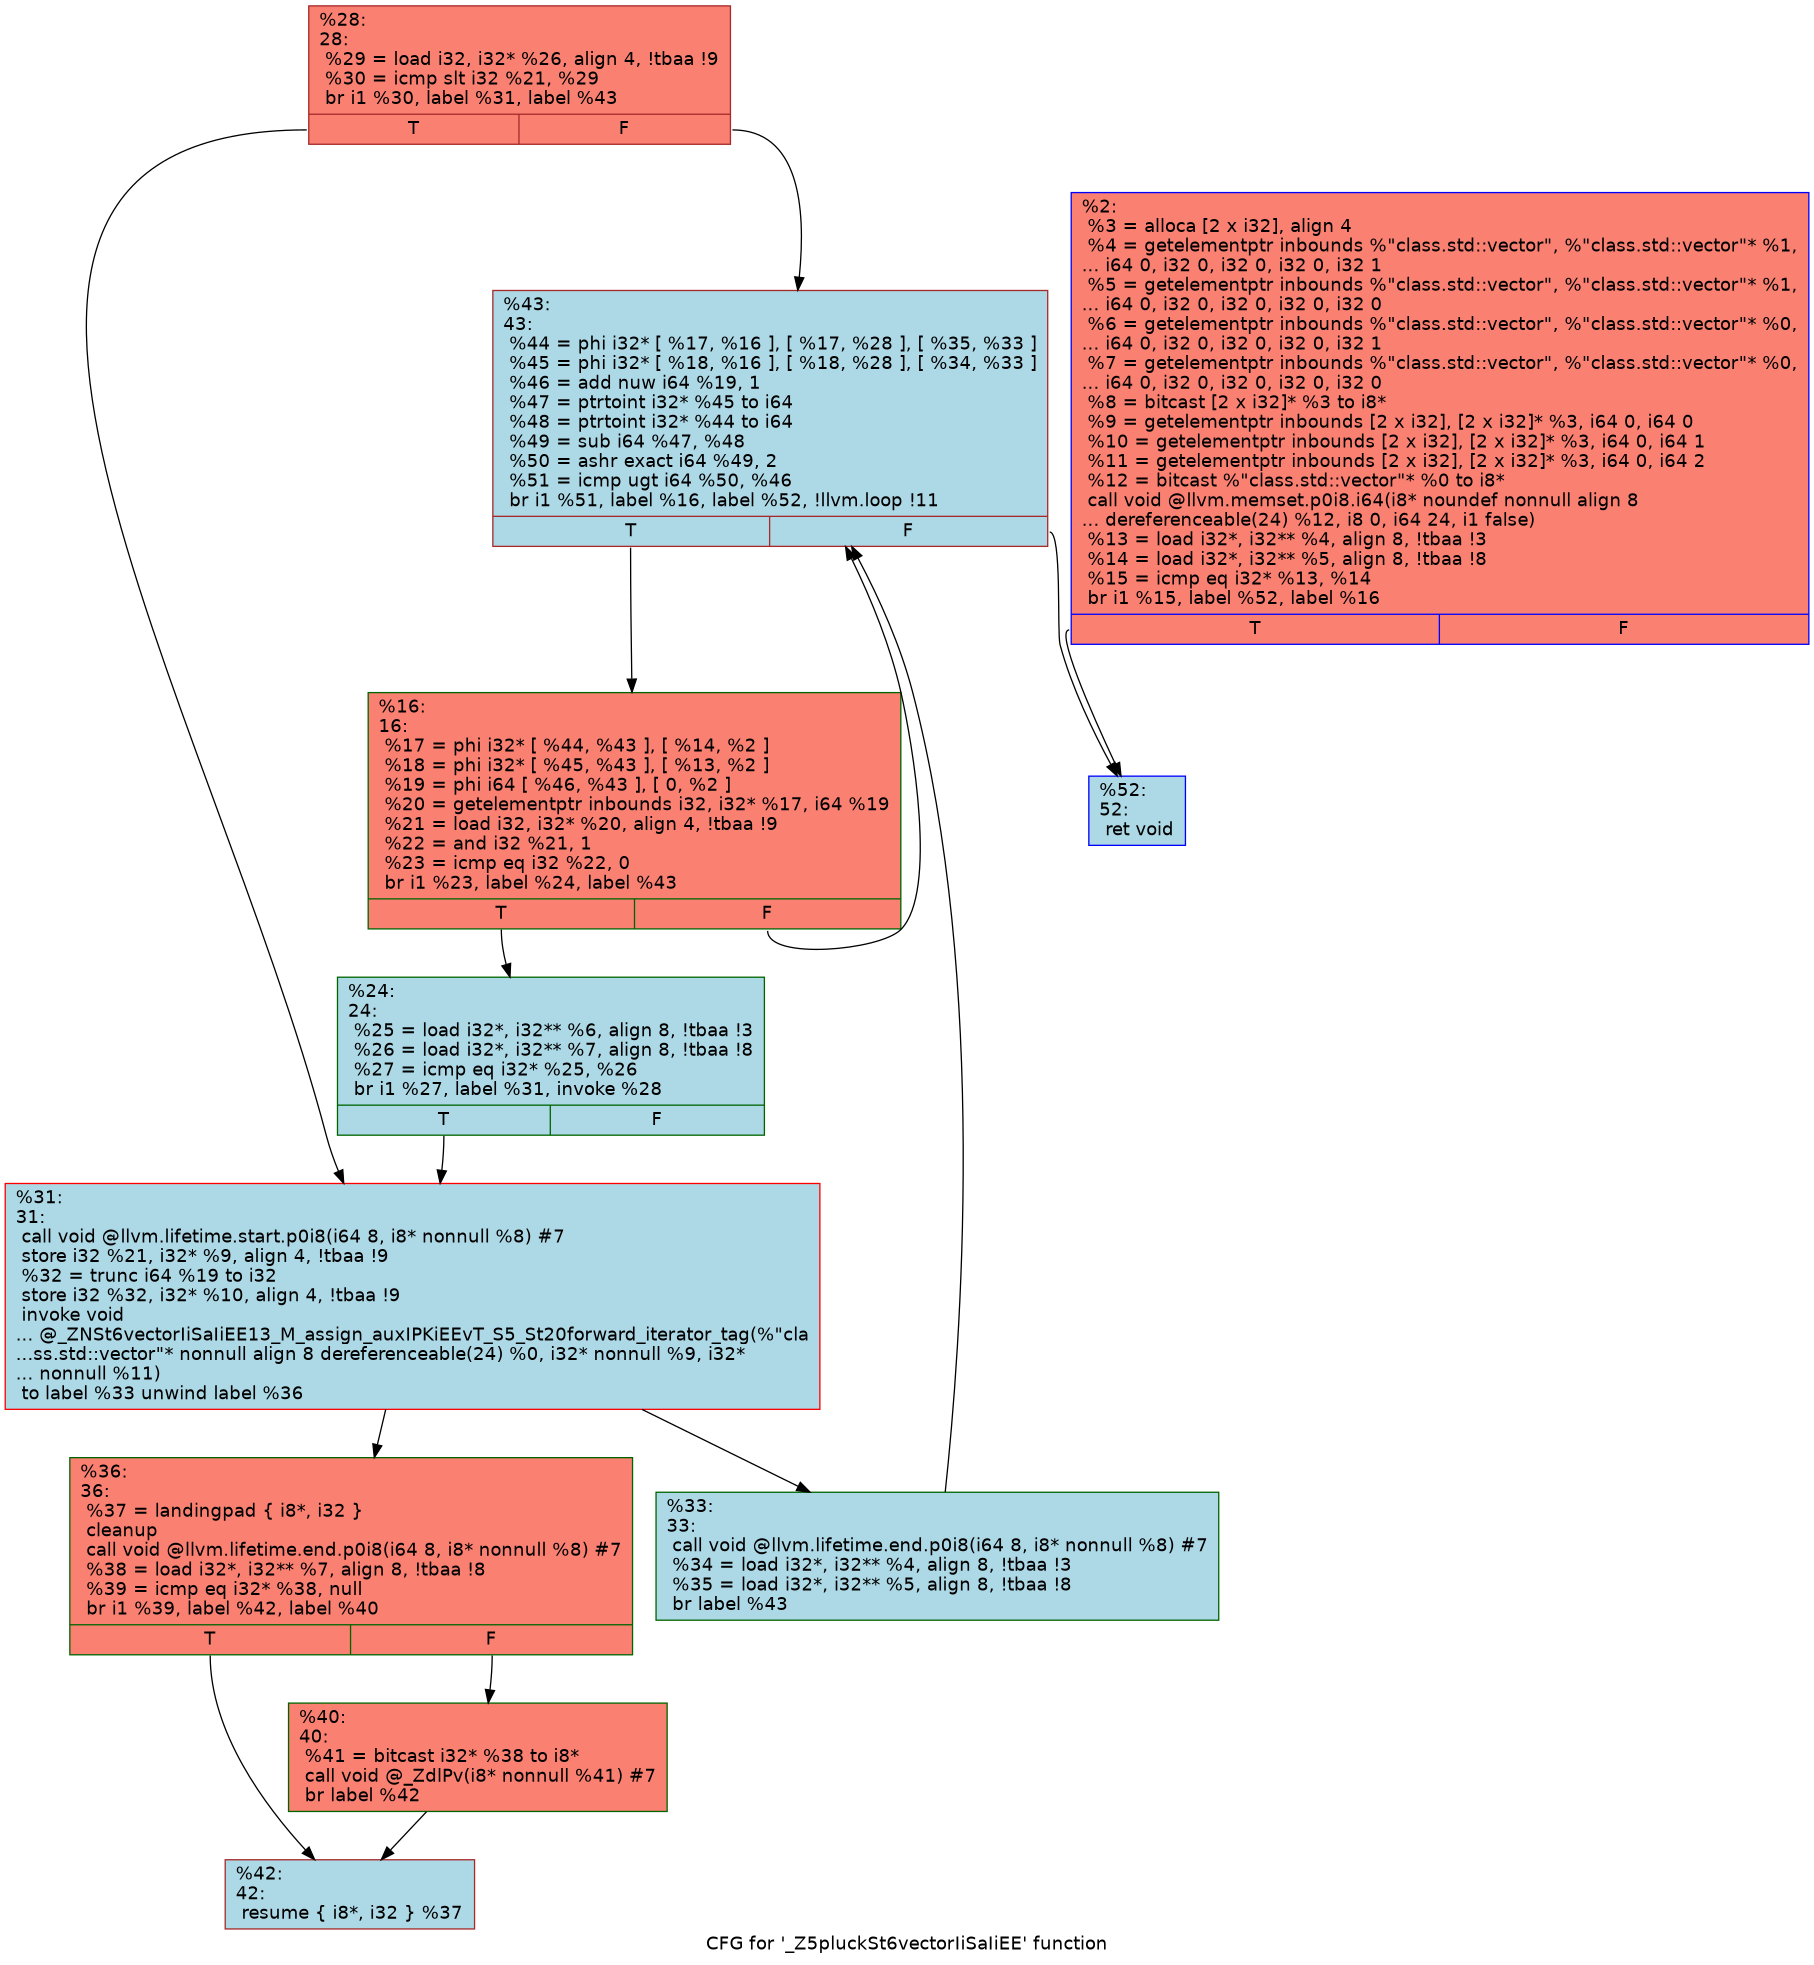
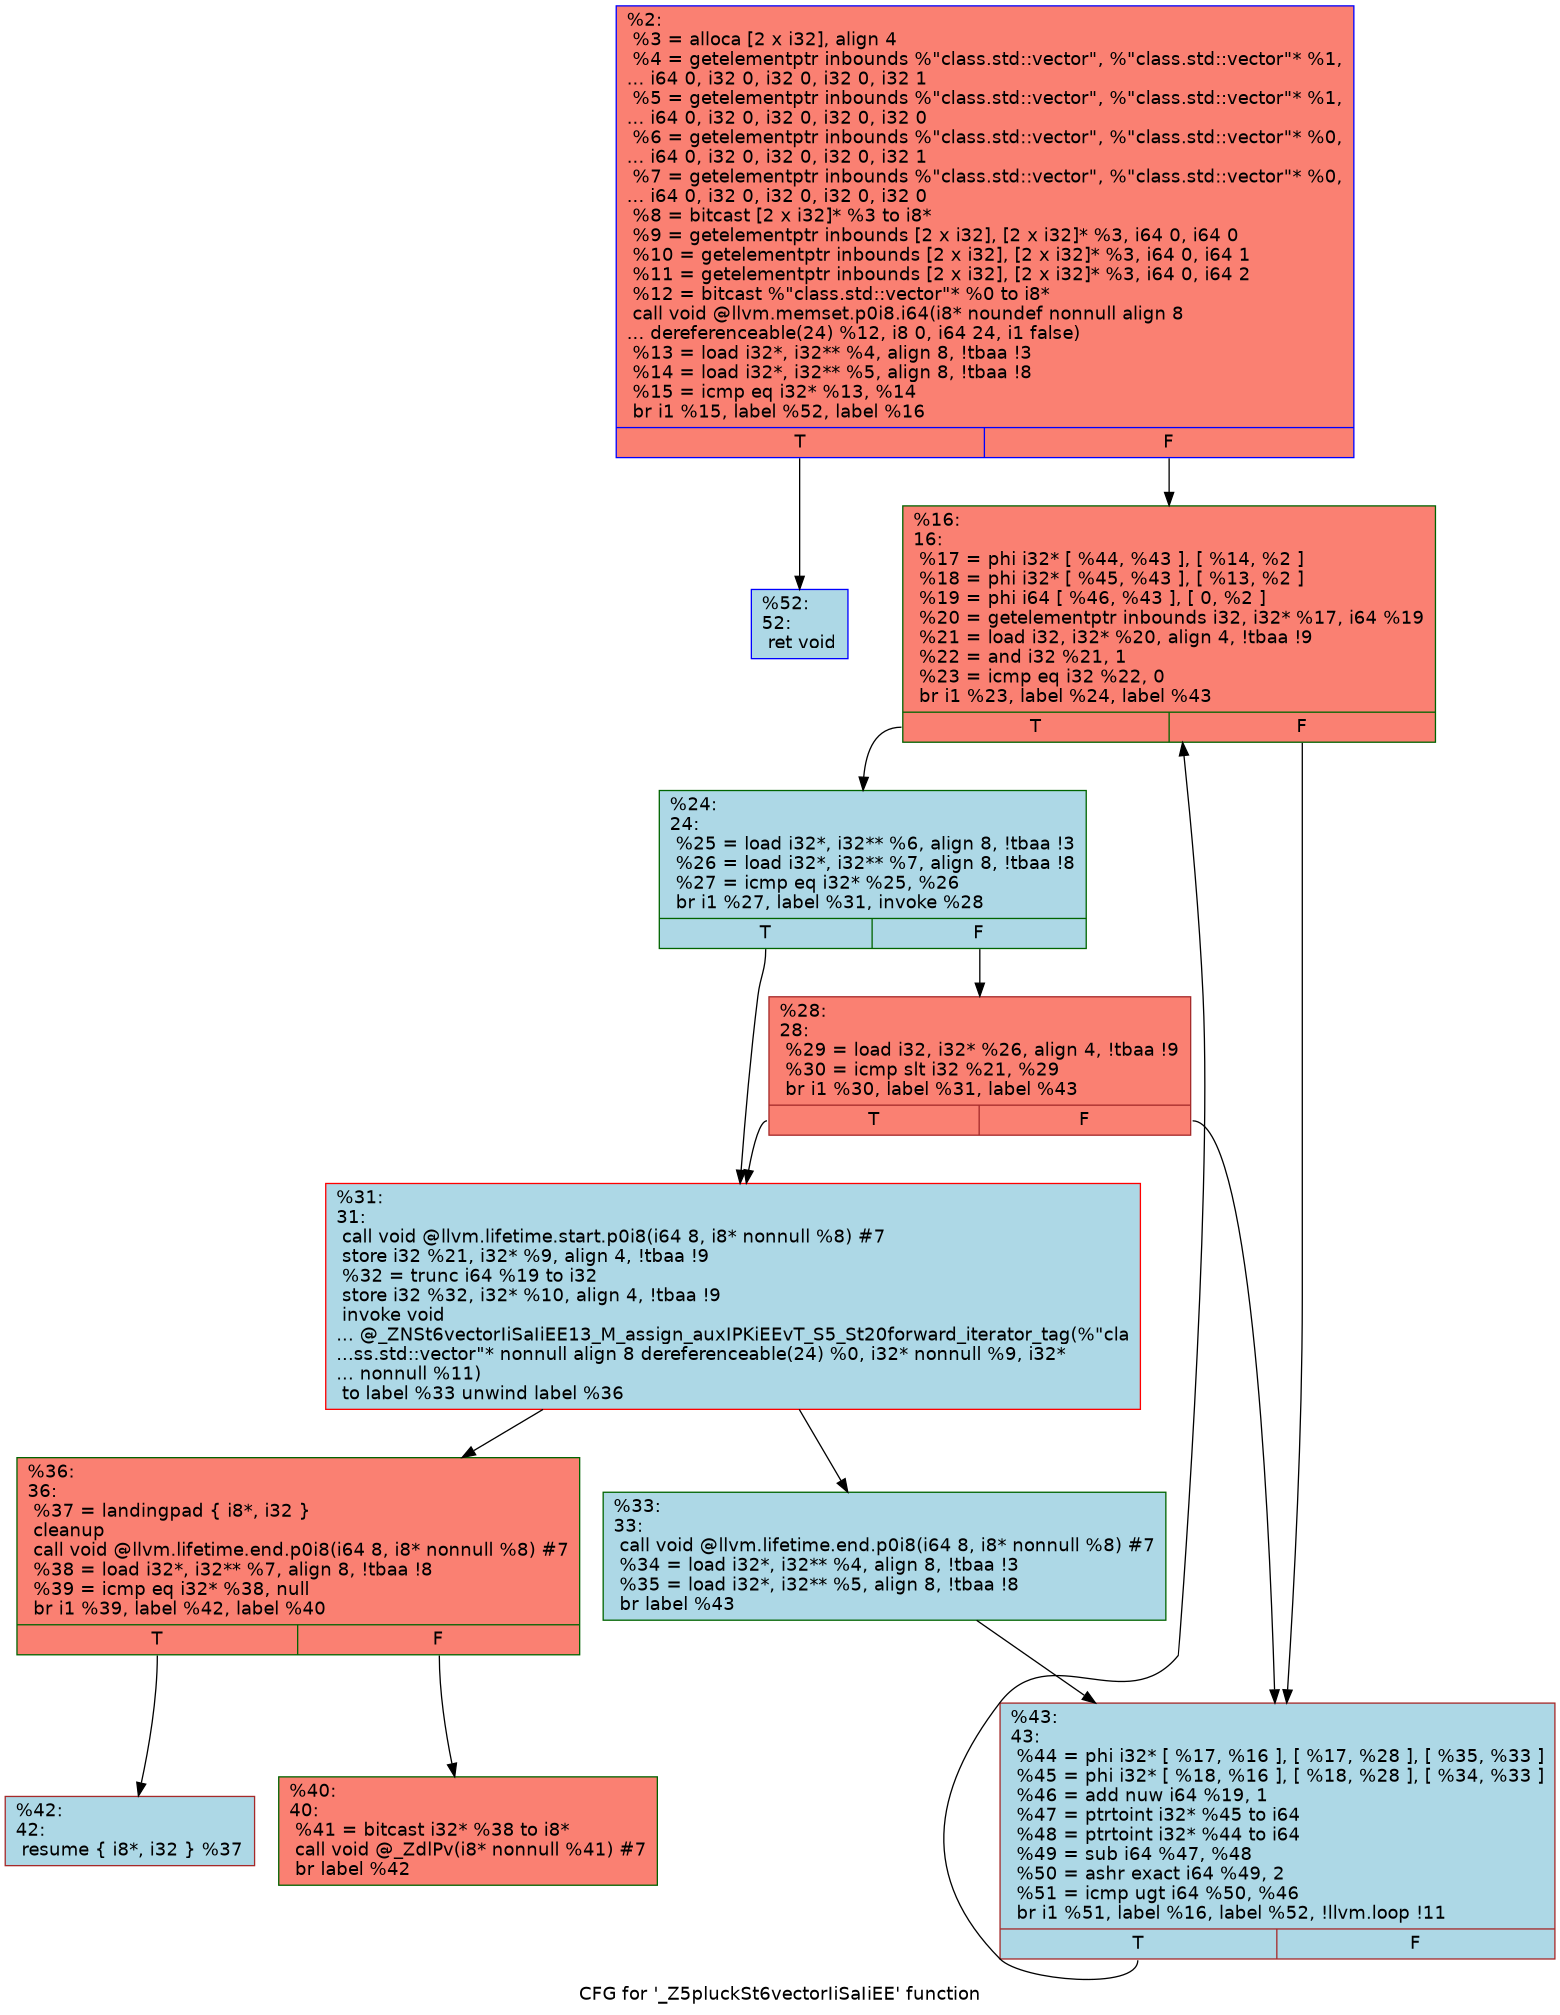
none -> (1169, 475)
(1059, 628) -> none
none -> (980, 966)
(409, 1831) -> none
